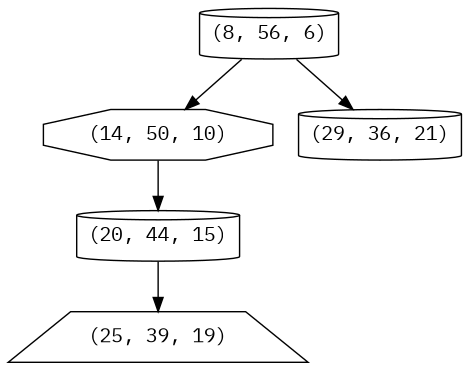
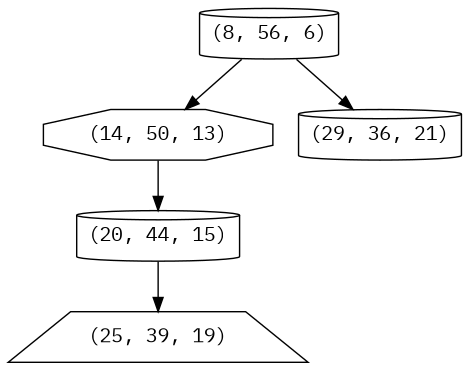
(158, 135) -> (158, 135)
